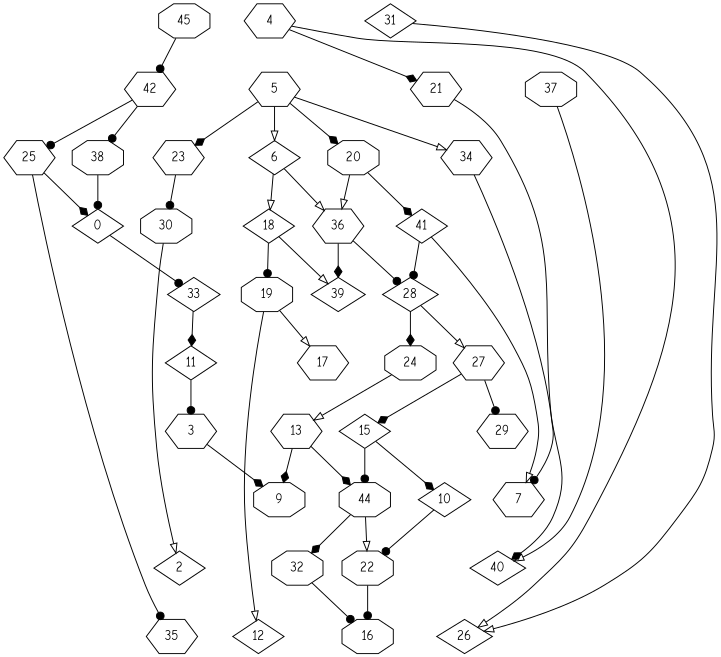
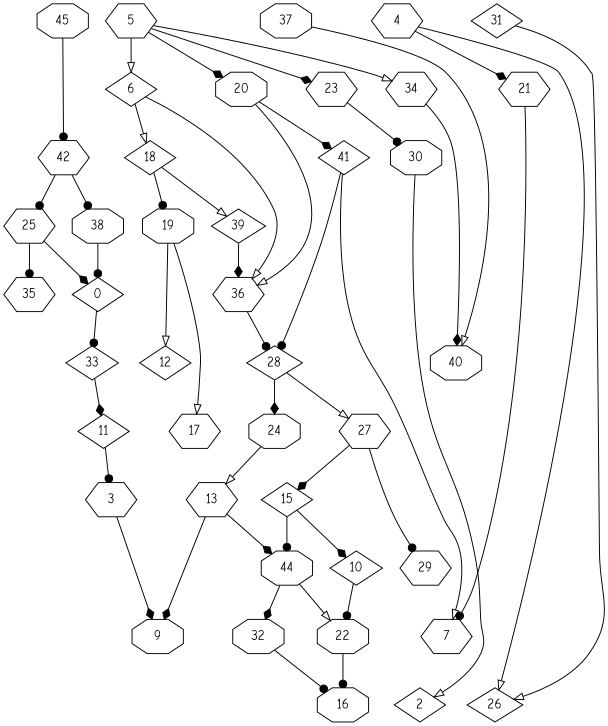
(338, 255) -> (238, 255)
(498, 568) -> (456, 363)
